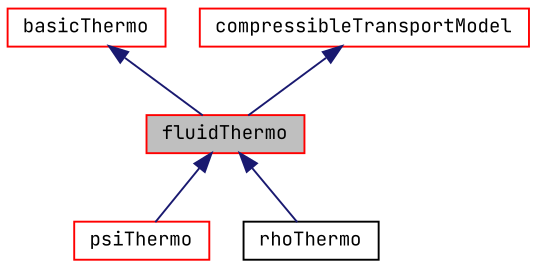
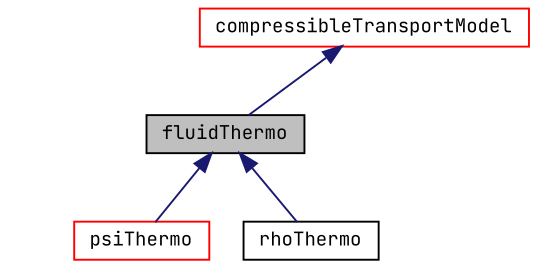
(87, 28) -> none
(225, 134) -> (225, 134)
